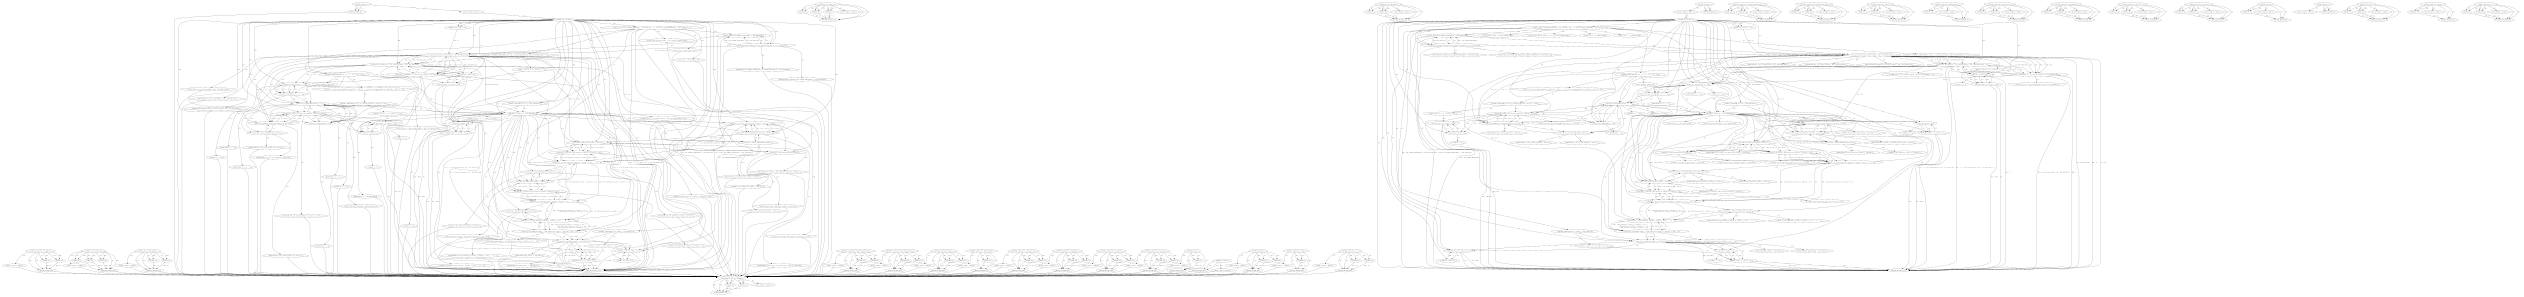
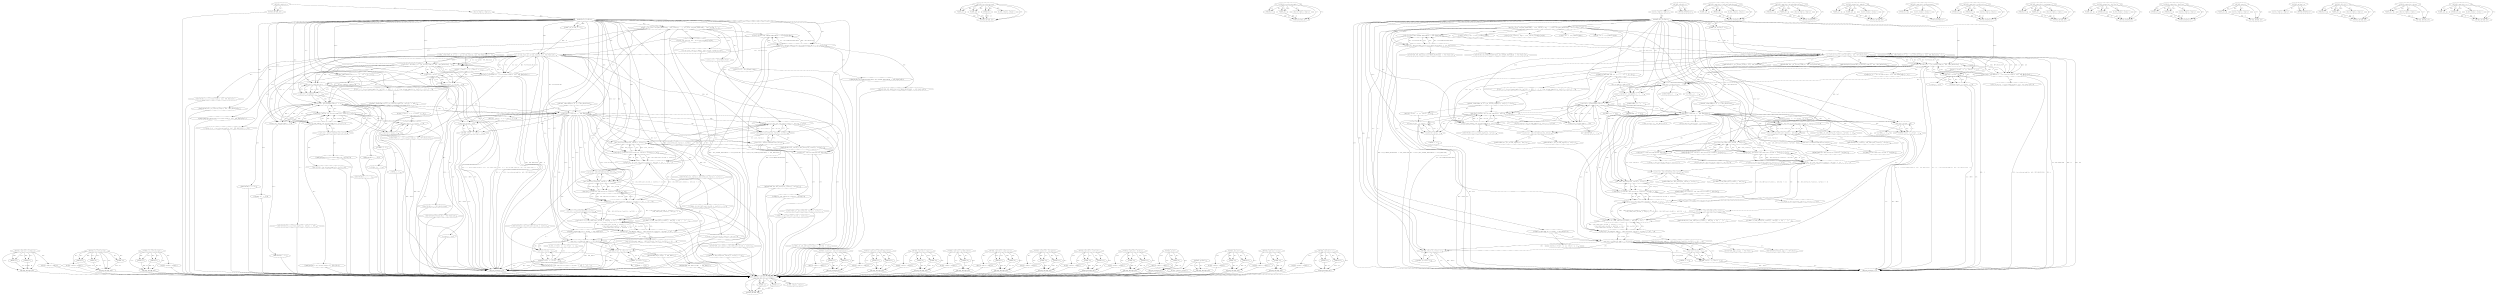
none -> (695, 40)
